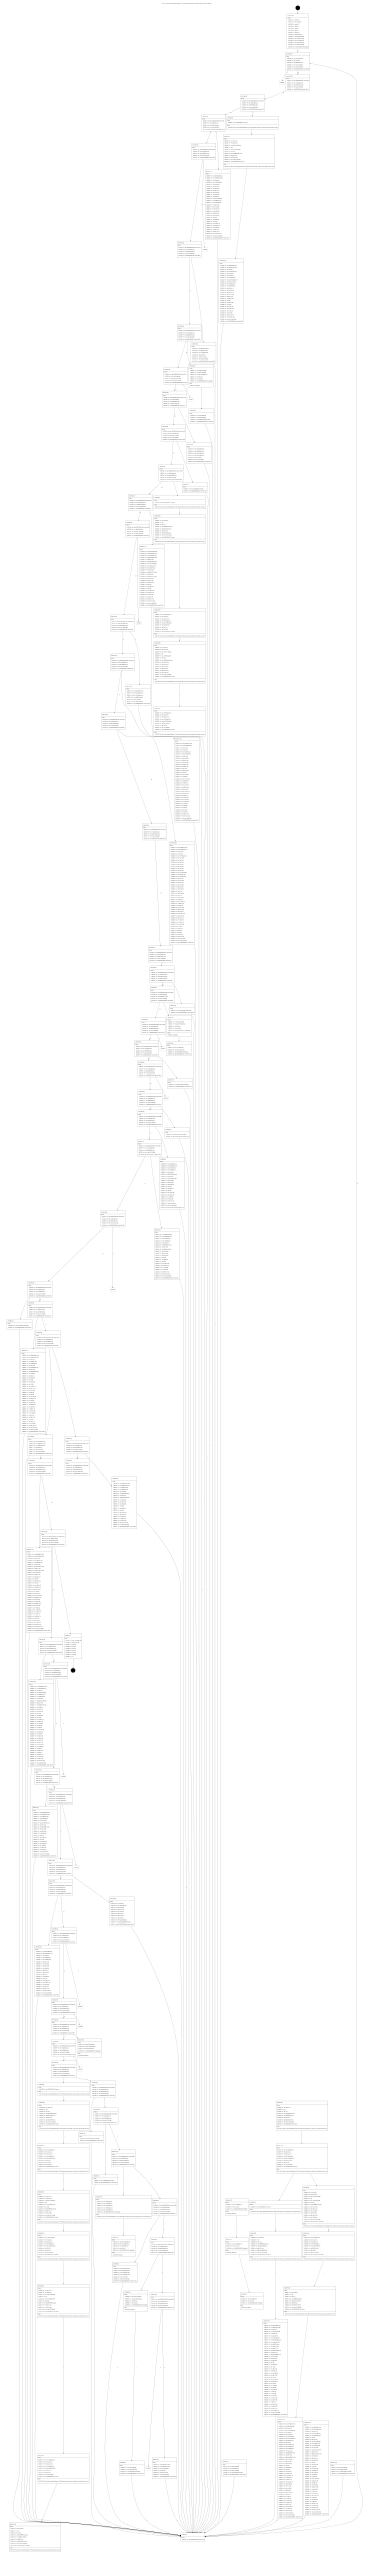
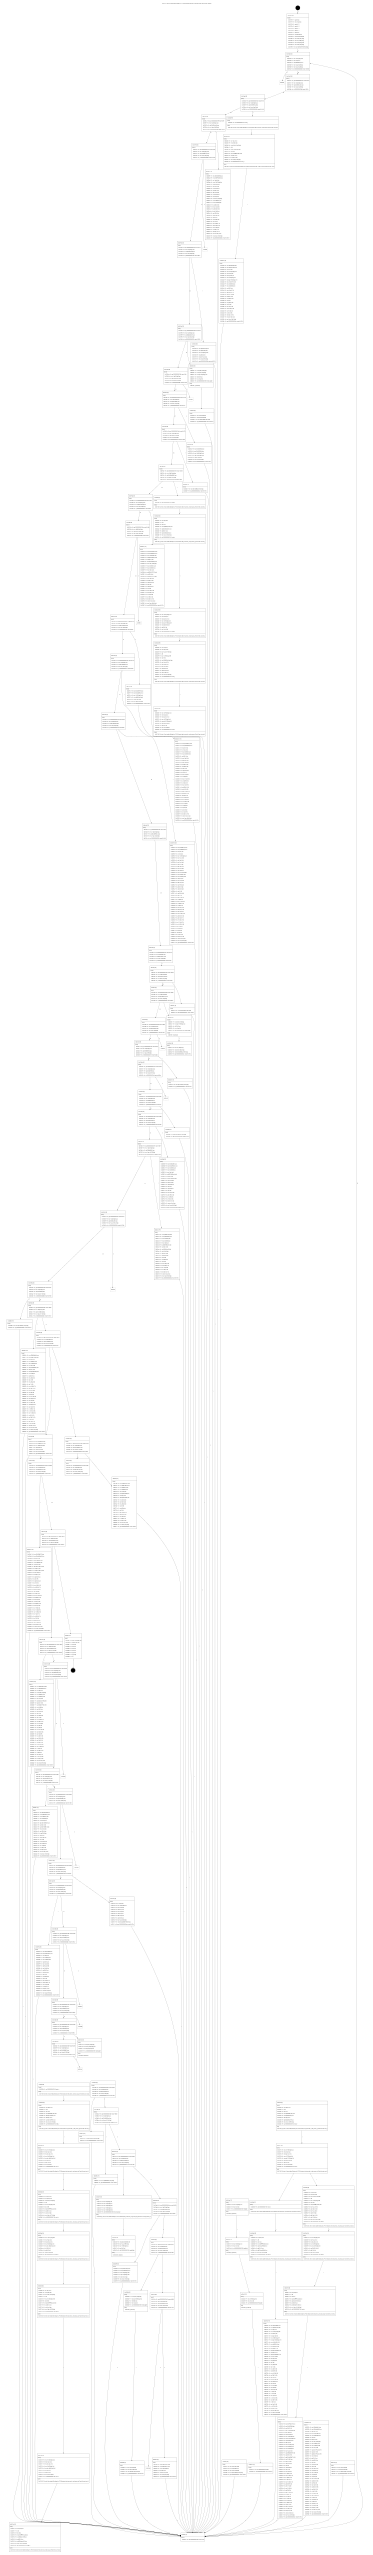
(64, 2069) -> none
none -> (260, 2468)
